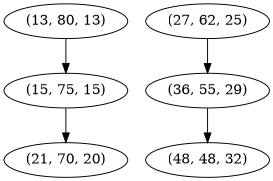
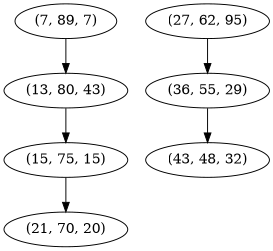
none -> (66, 21)
(66, 21) -> (66, 91)
(208, 21) -> (208, 21)
(208, 160) -> (208, 160)
